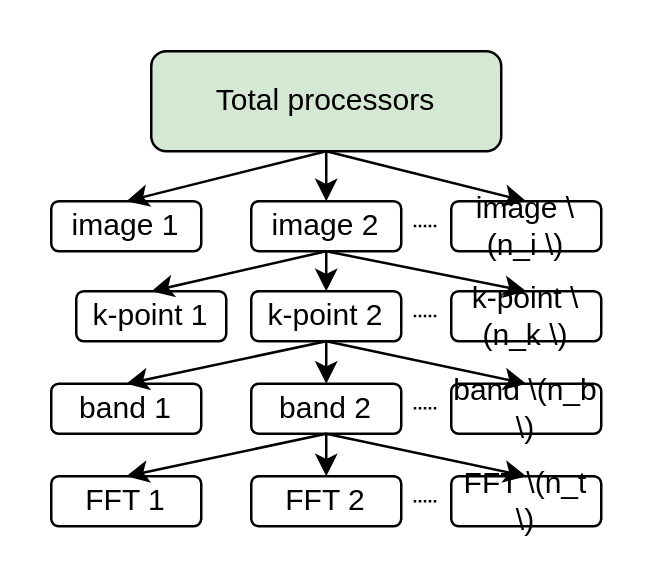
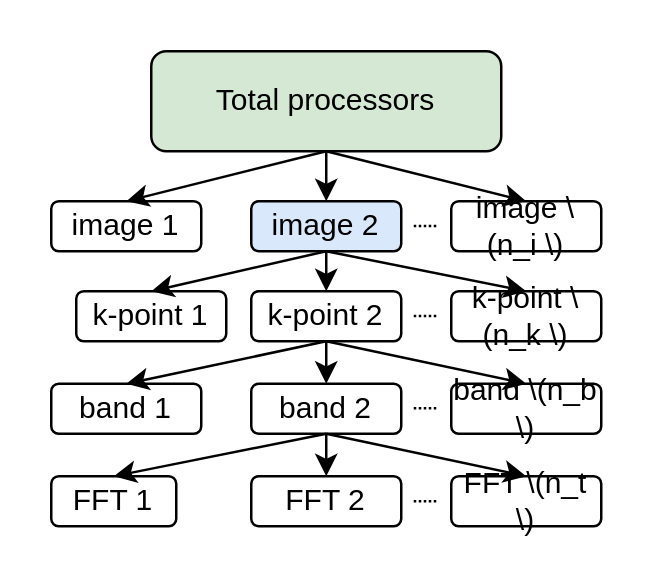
(326, 226) -> (326, 226)
(126, 501) -> (114, 501)
